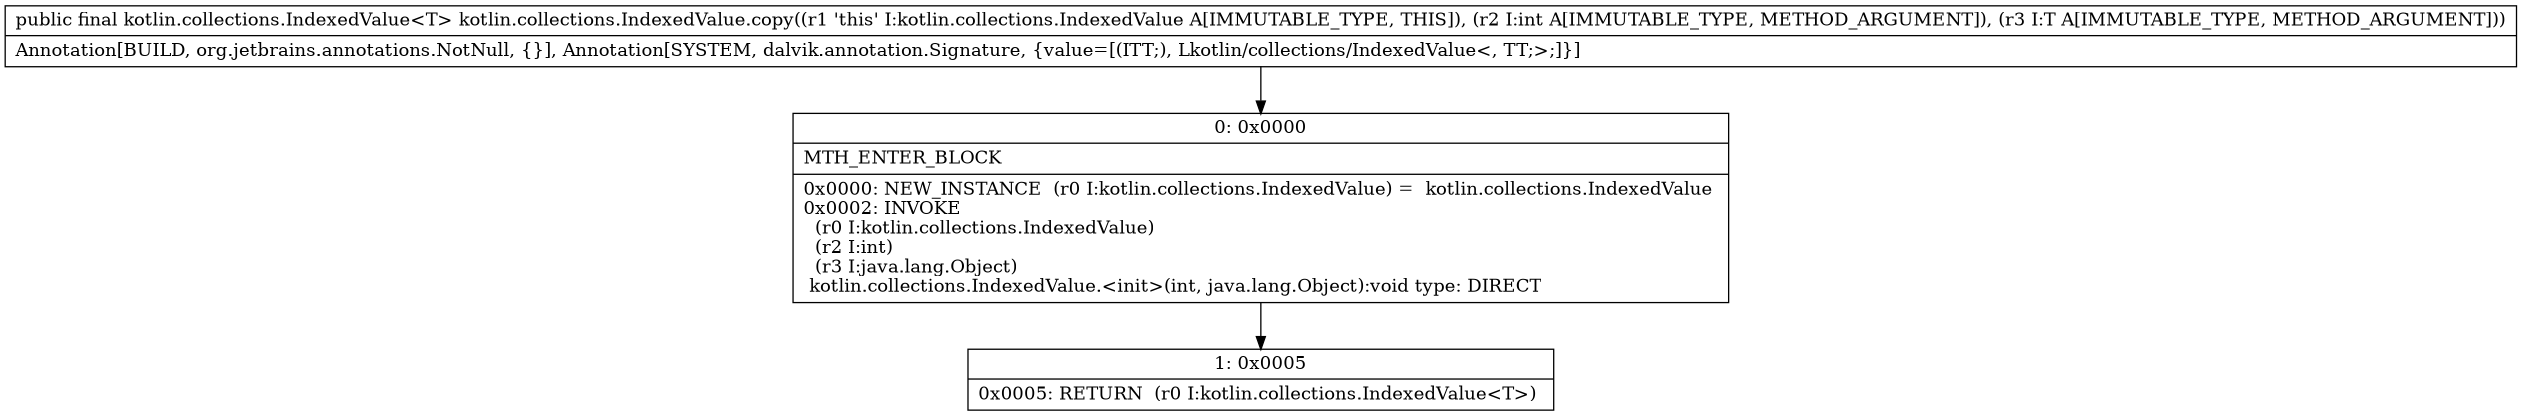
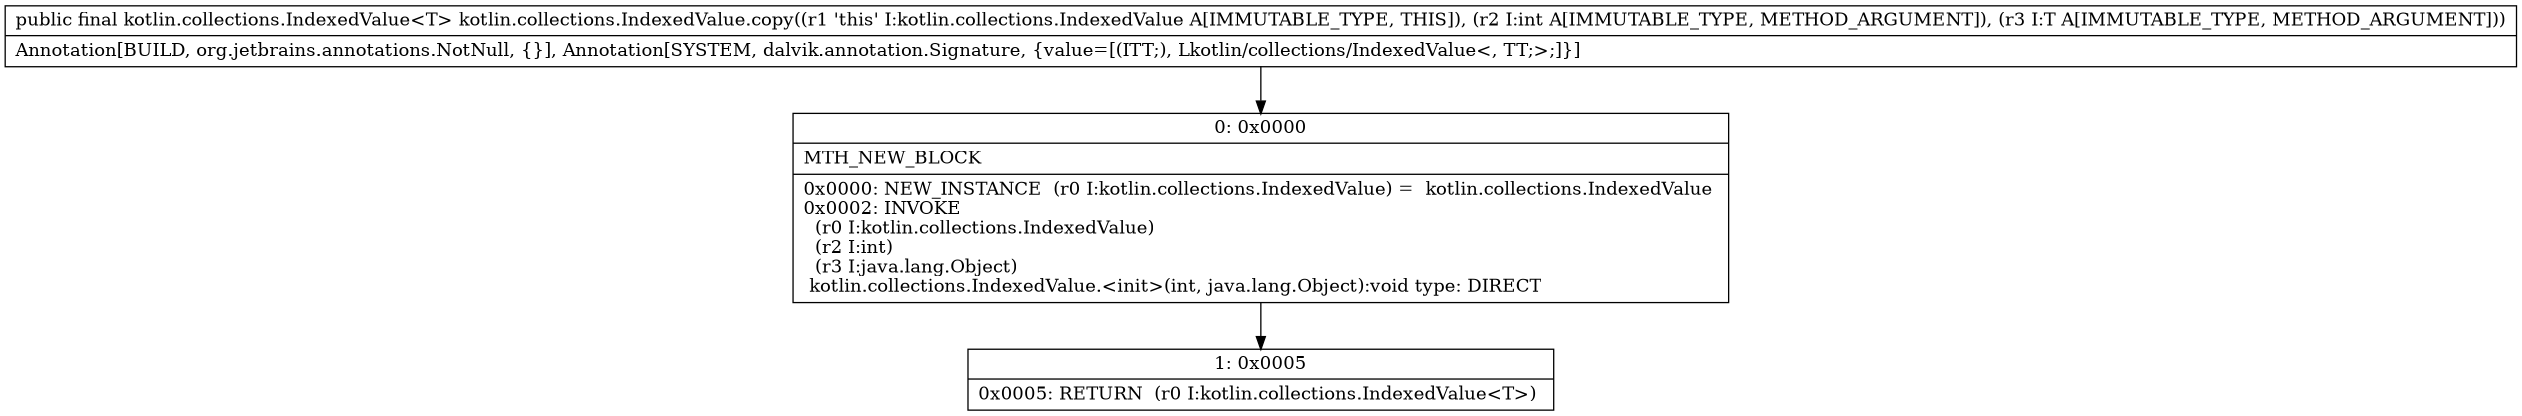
(903, 158) -> (893, 158)
